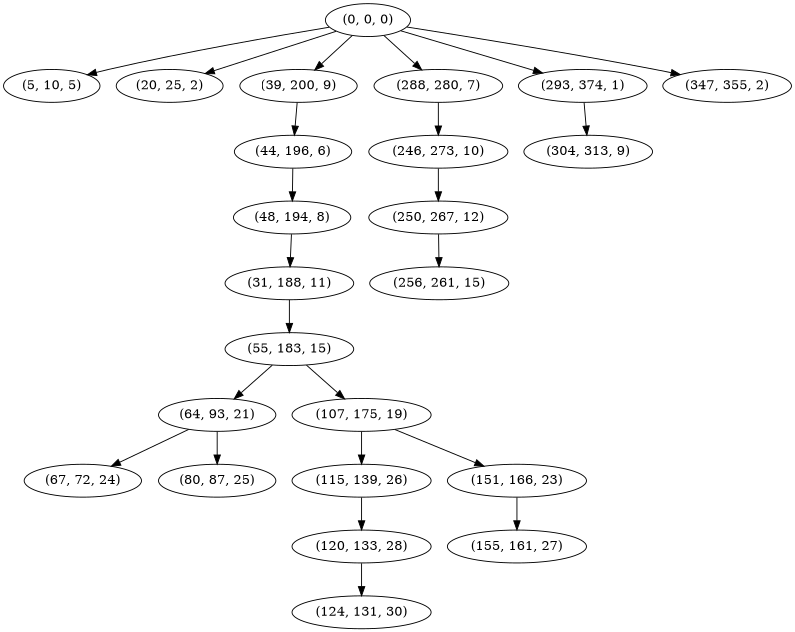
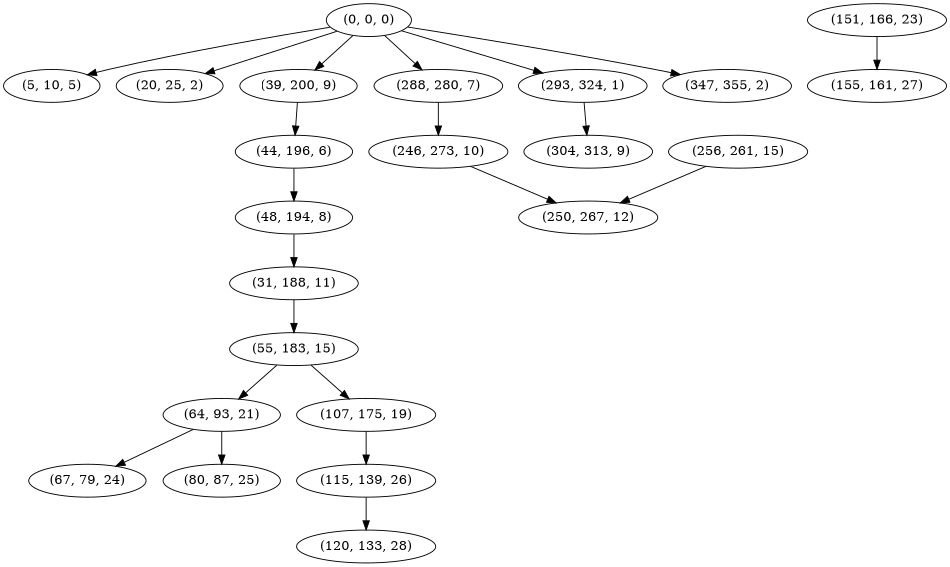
(583, 86) -> (583, 86)
(439, 246) -> (667, 183)
(435, 446) -> none
(83, 481) -> (87, 481)
(362, 612) -> none
